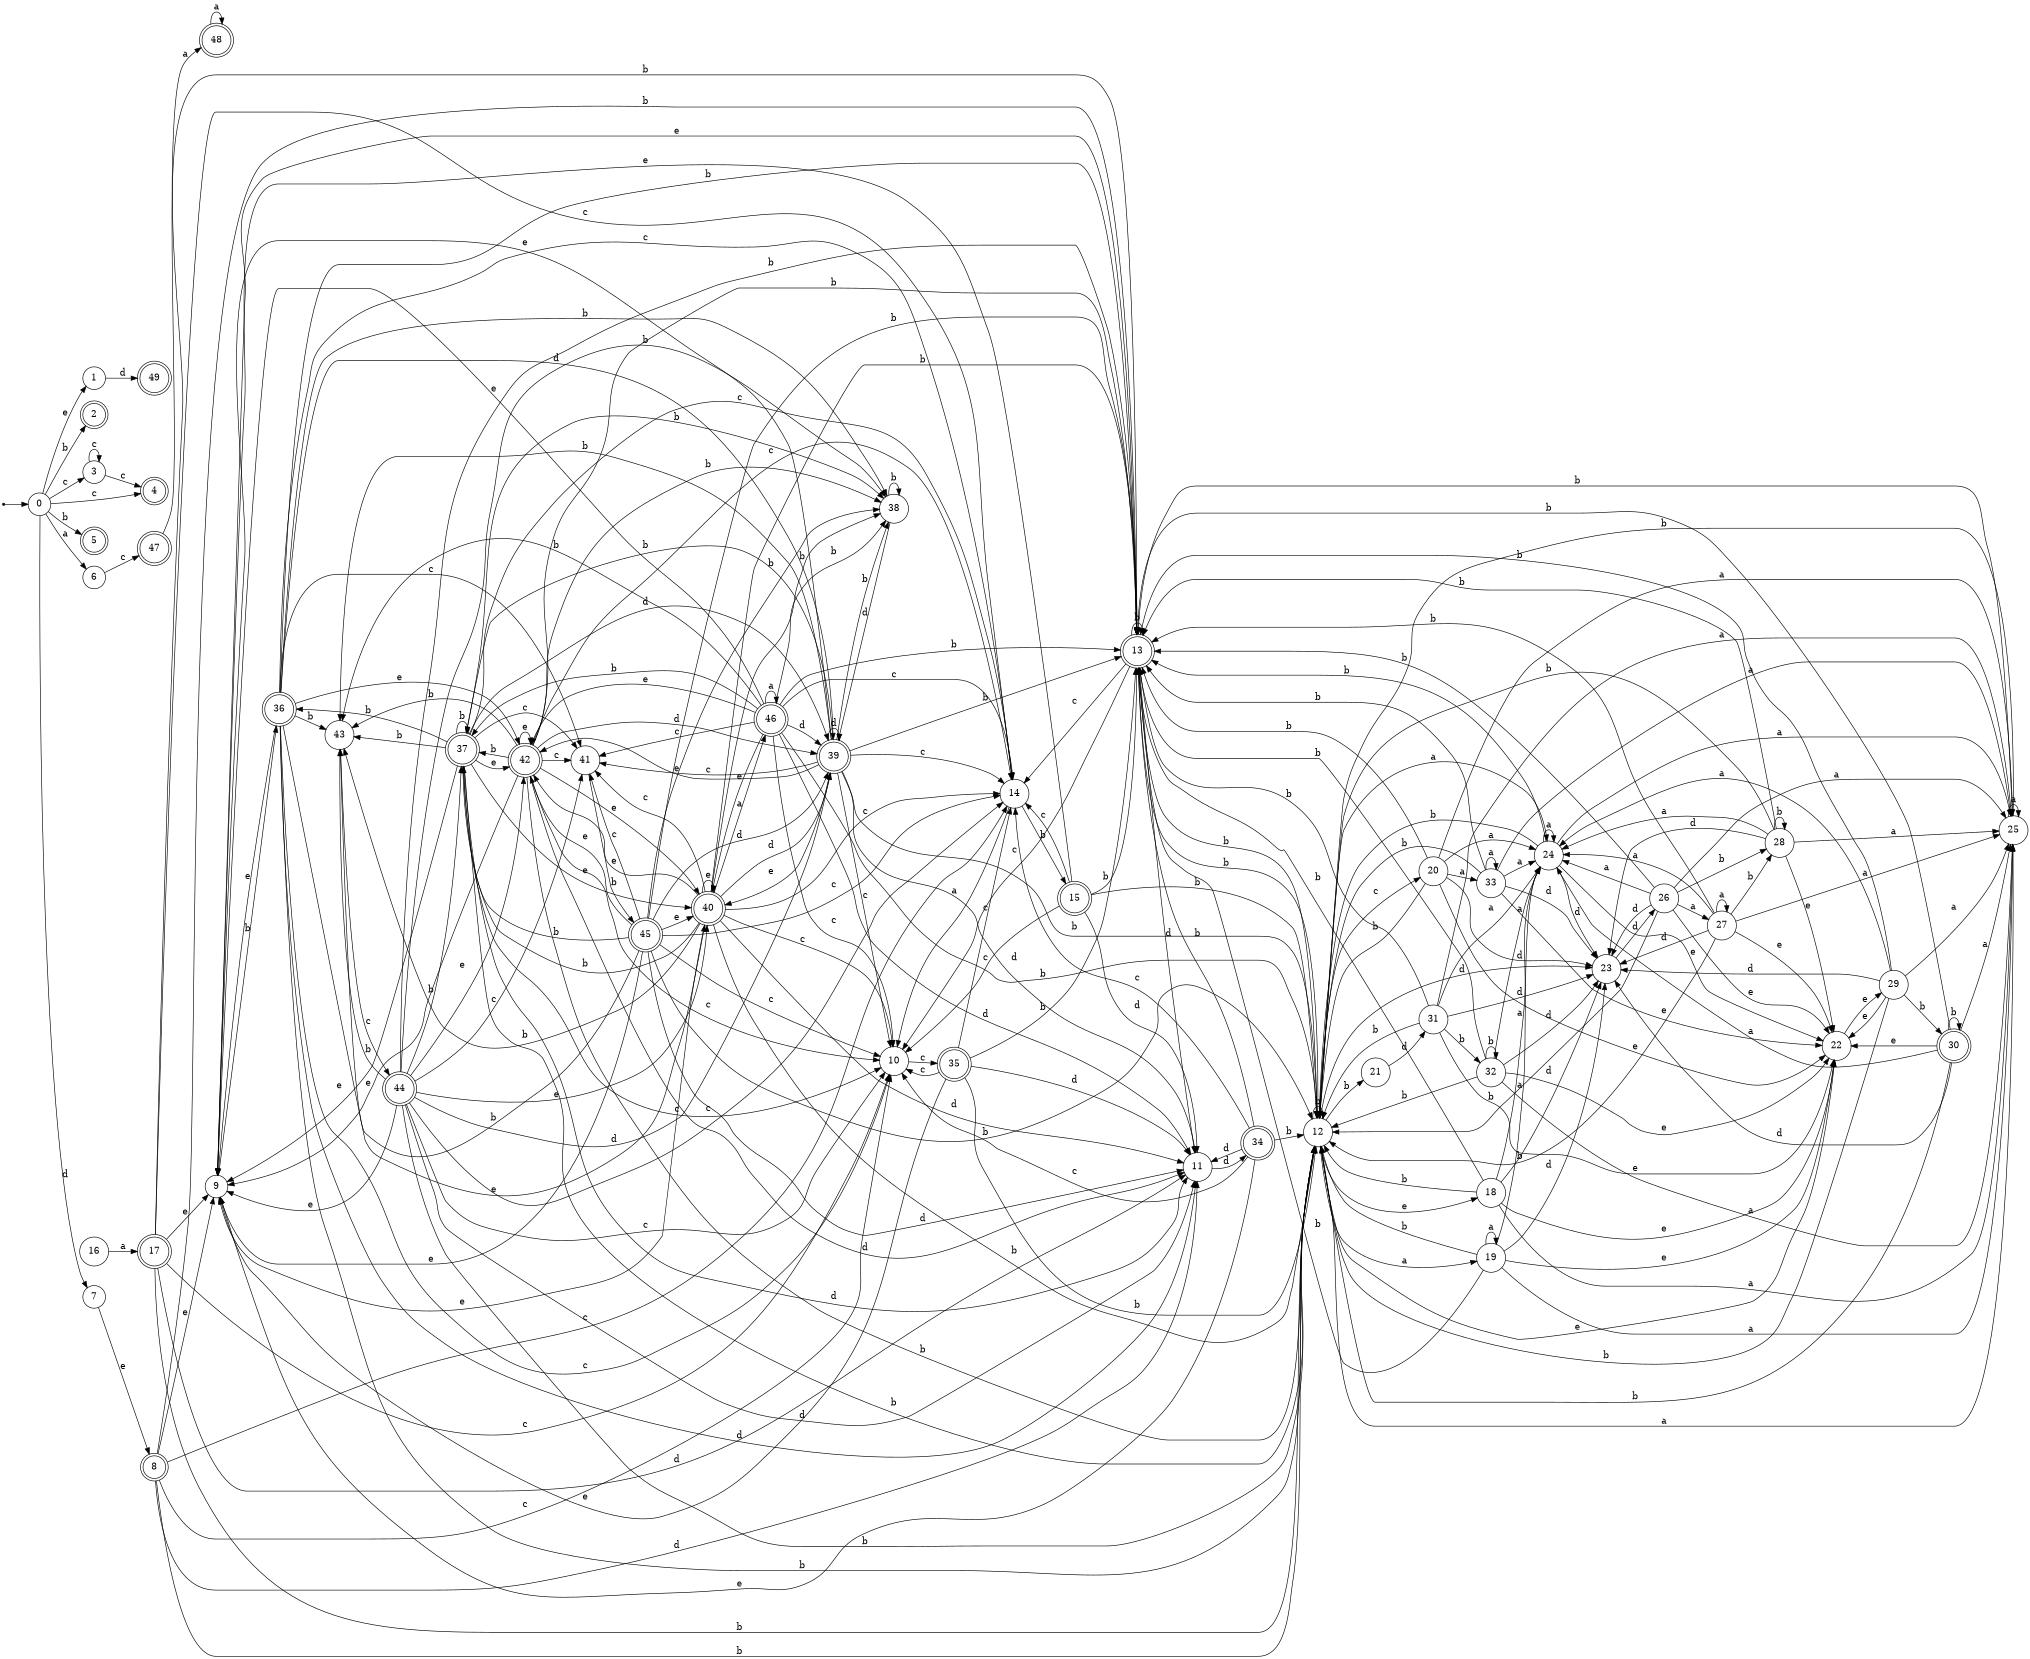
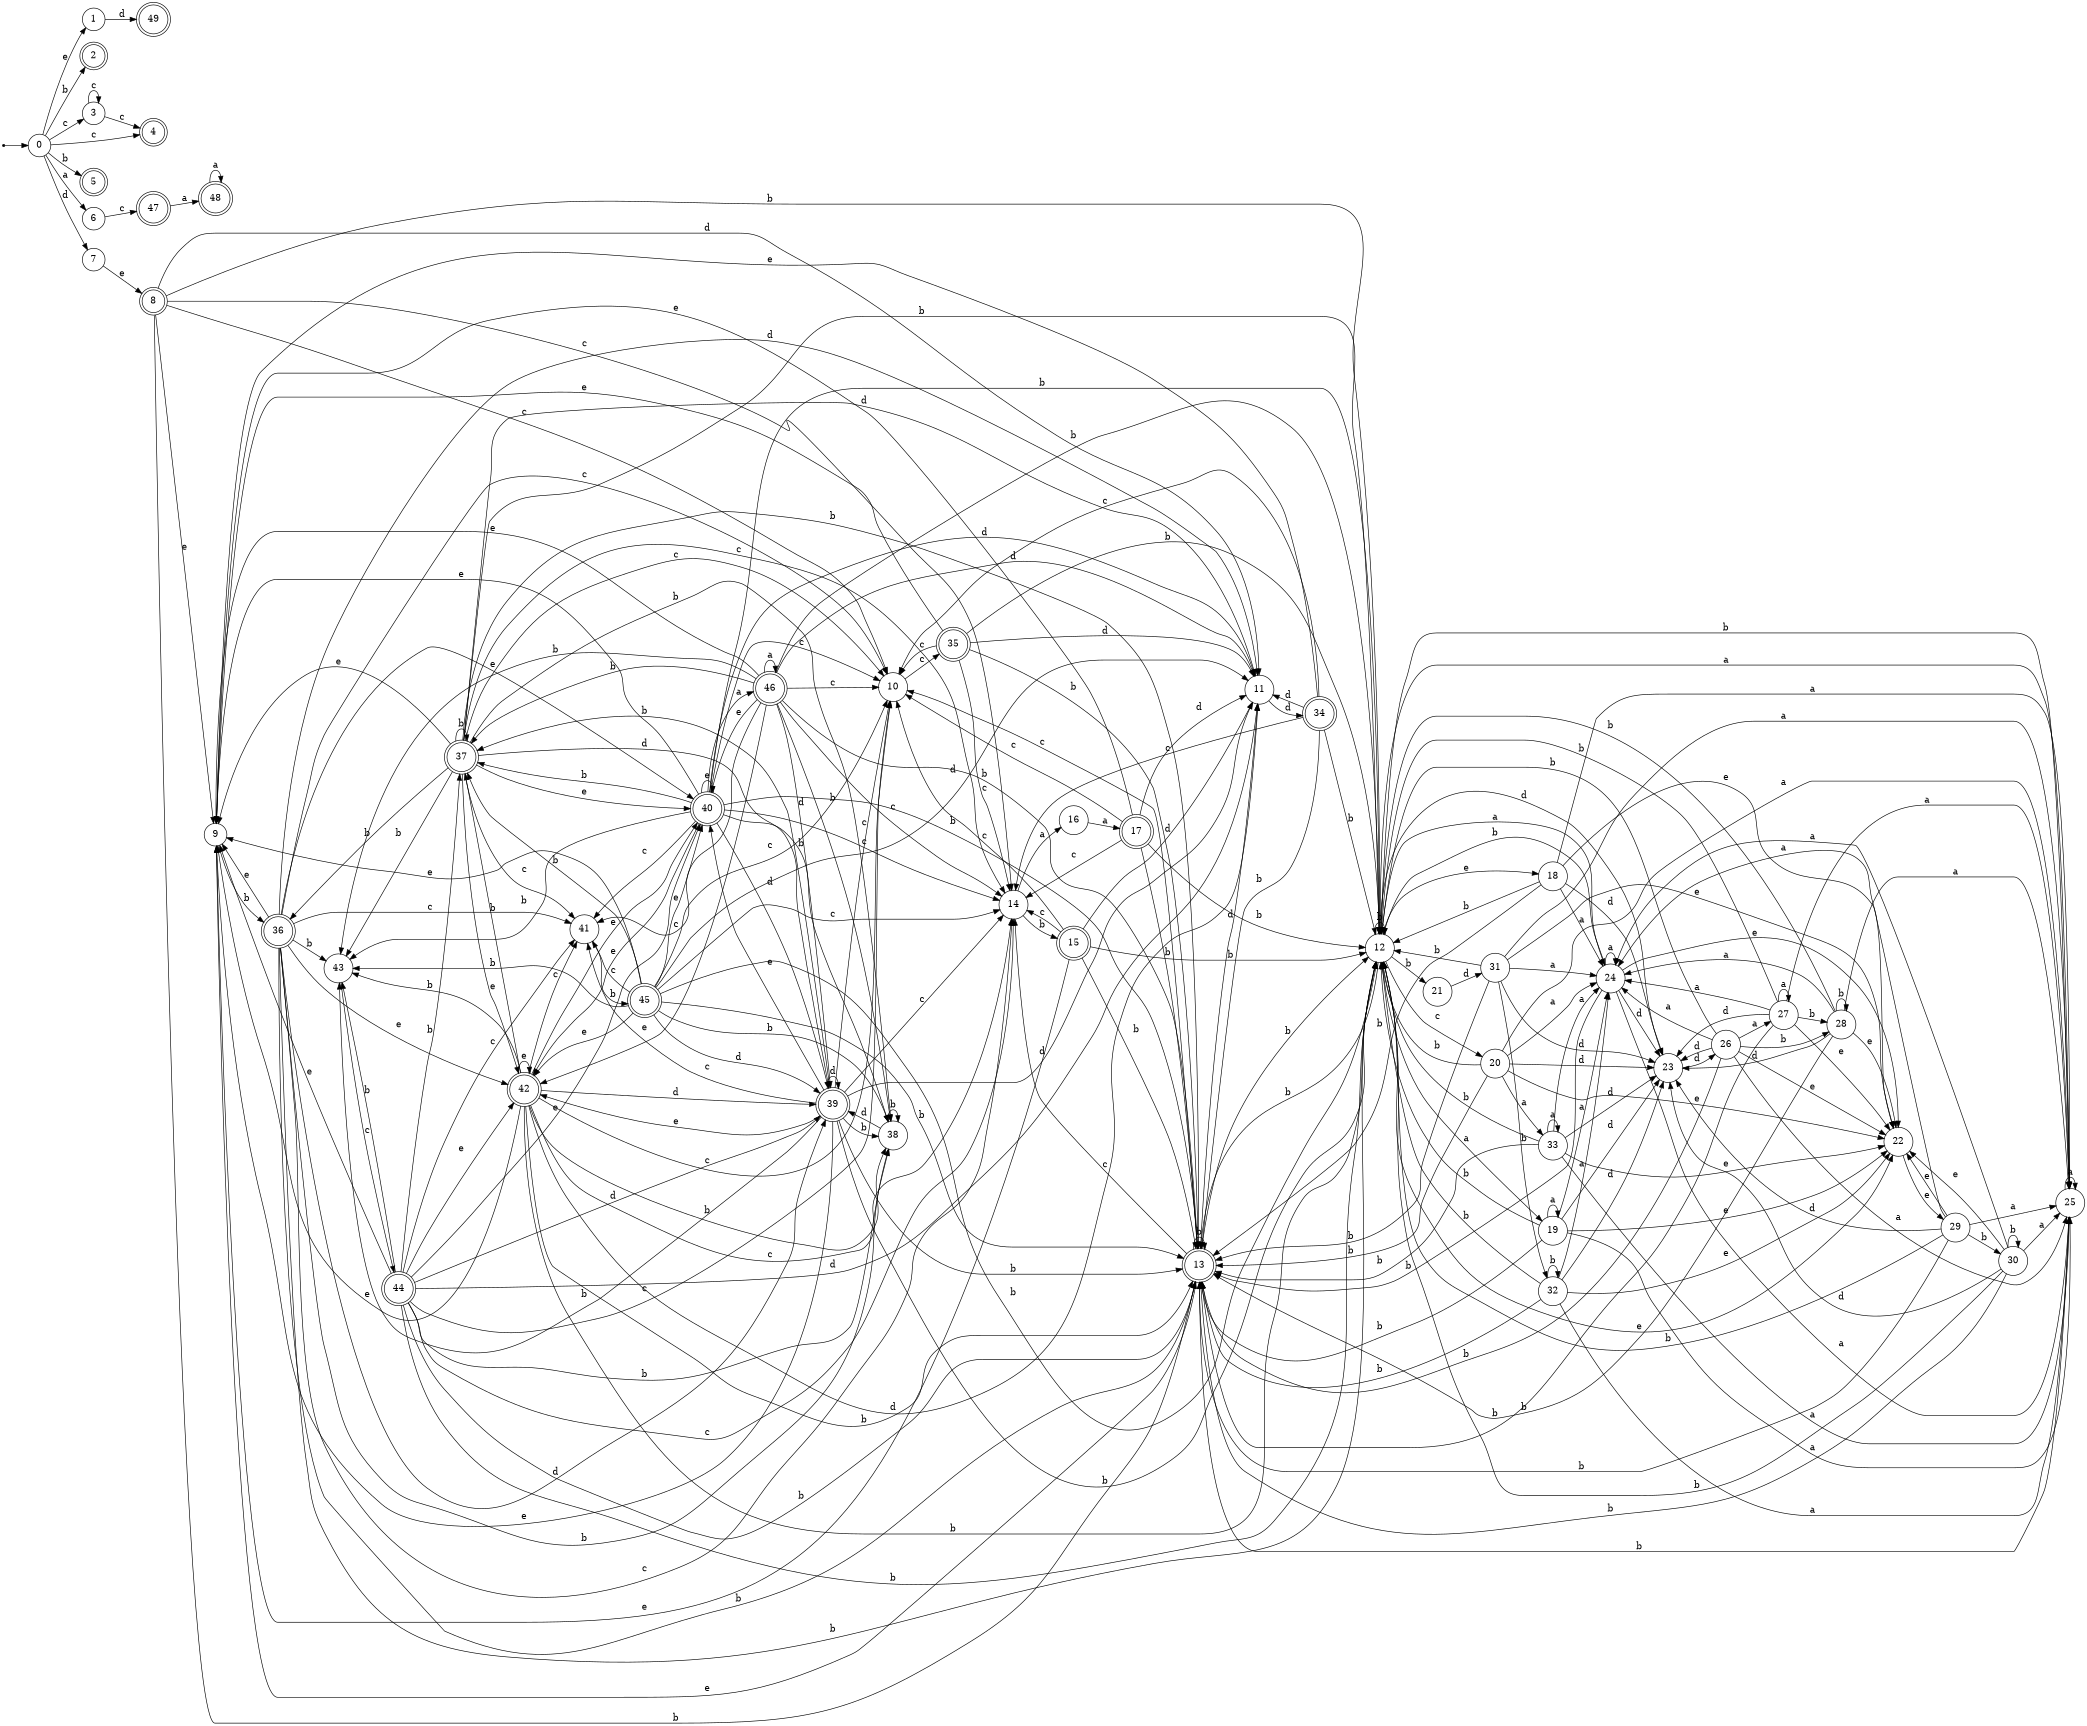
none -> (1038, 591)
(953, 924) -> (1032, 858)
(1954, 1046) -> (2013, 1261)
